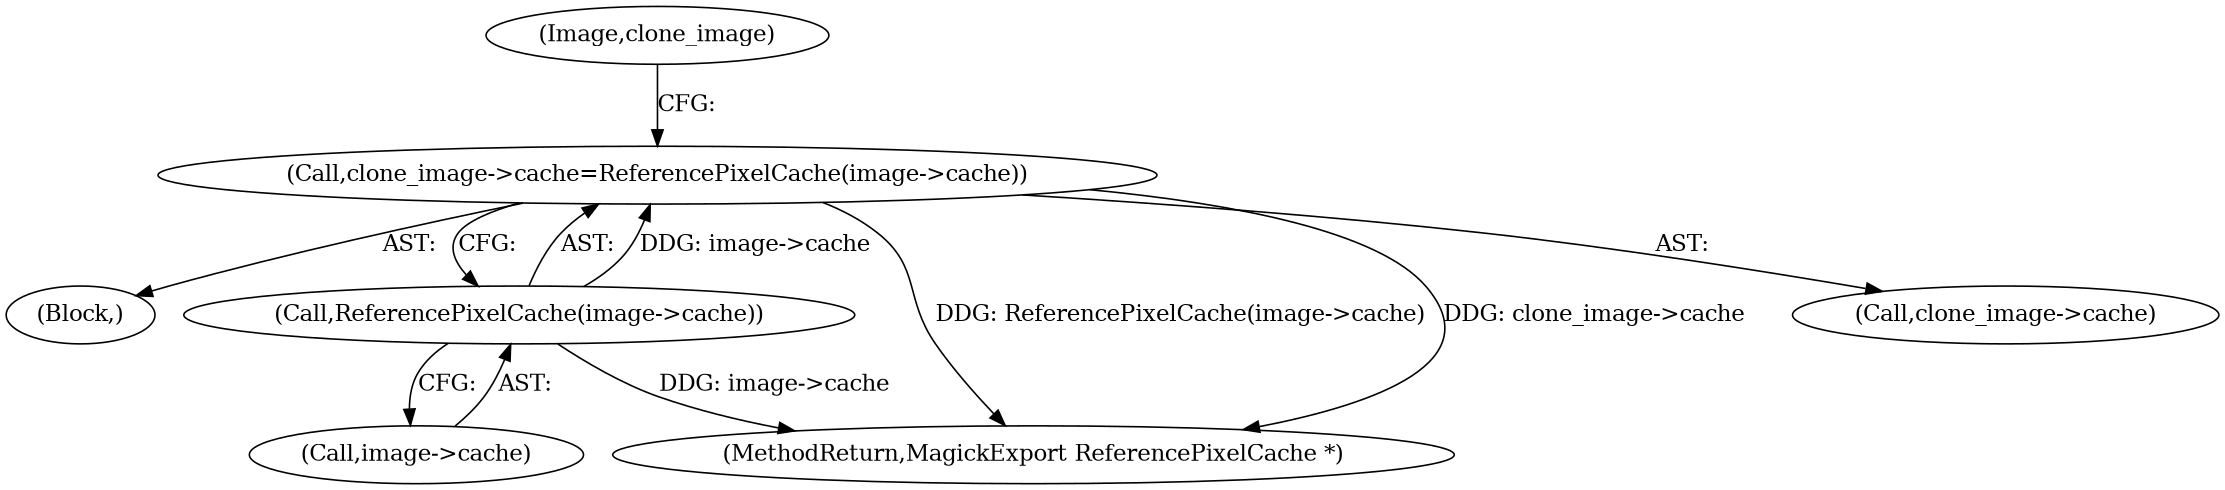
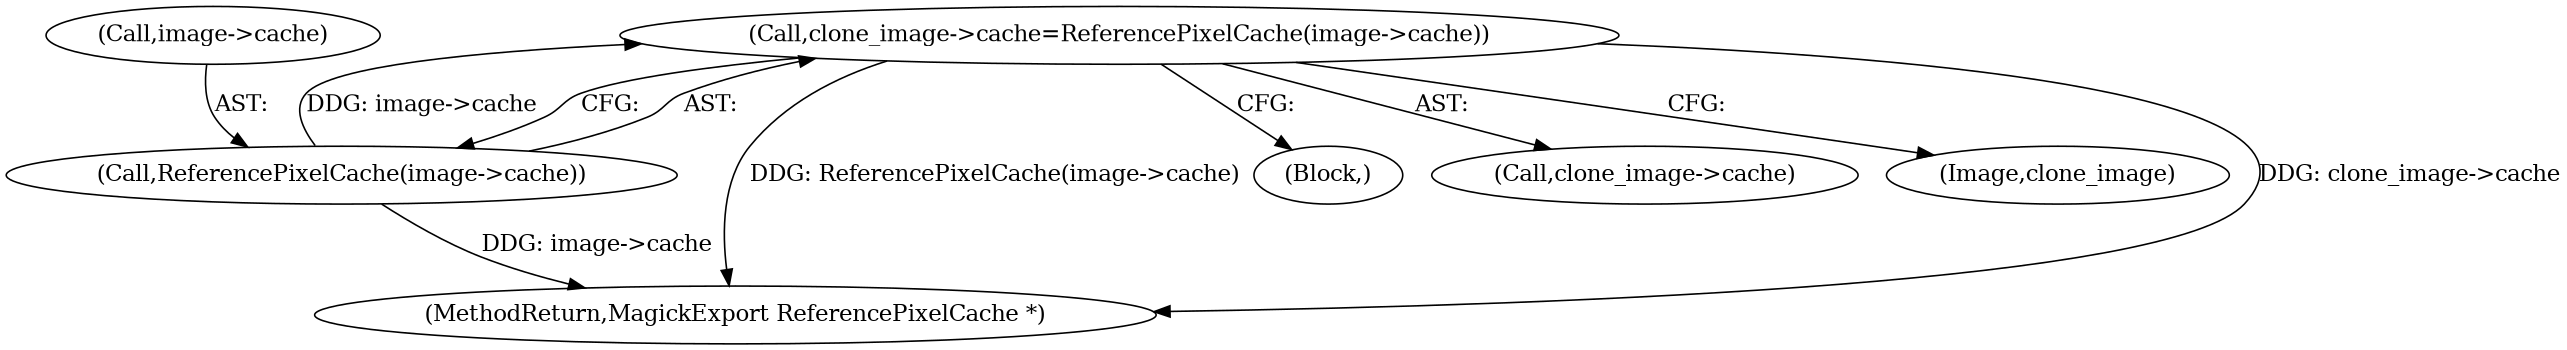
(657, 97) -> (1607, 107)
(413, 245) -> (1270, 105)
(419, 371) -> none
